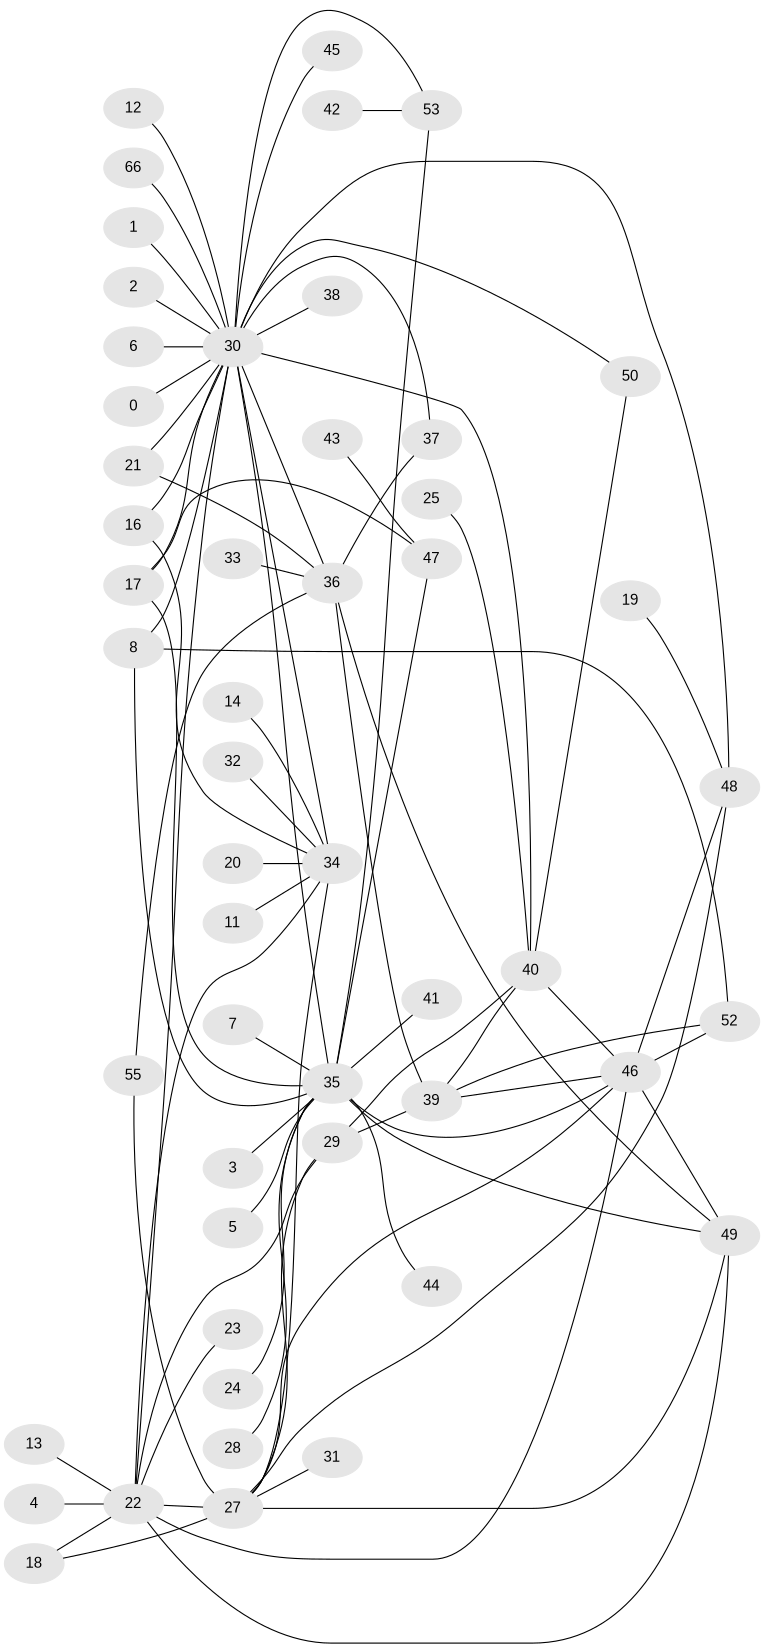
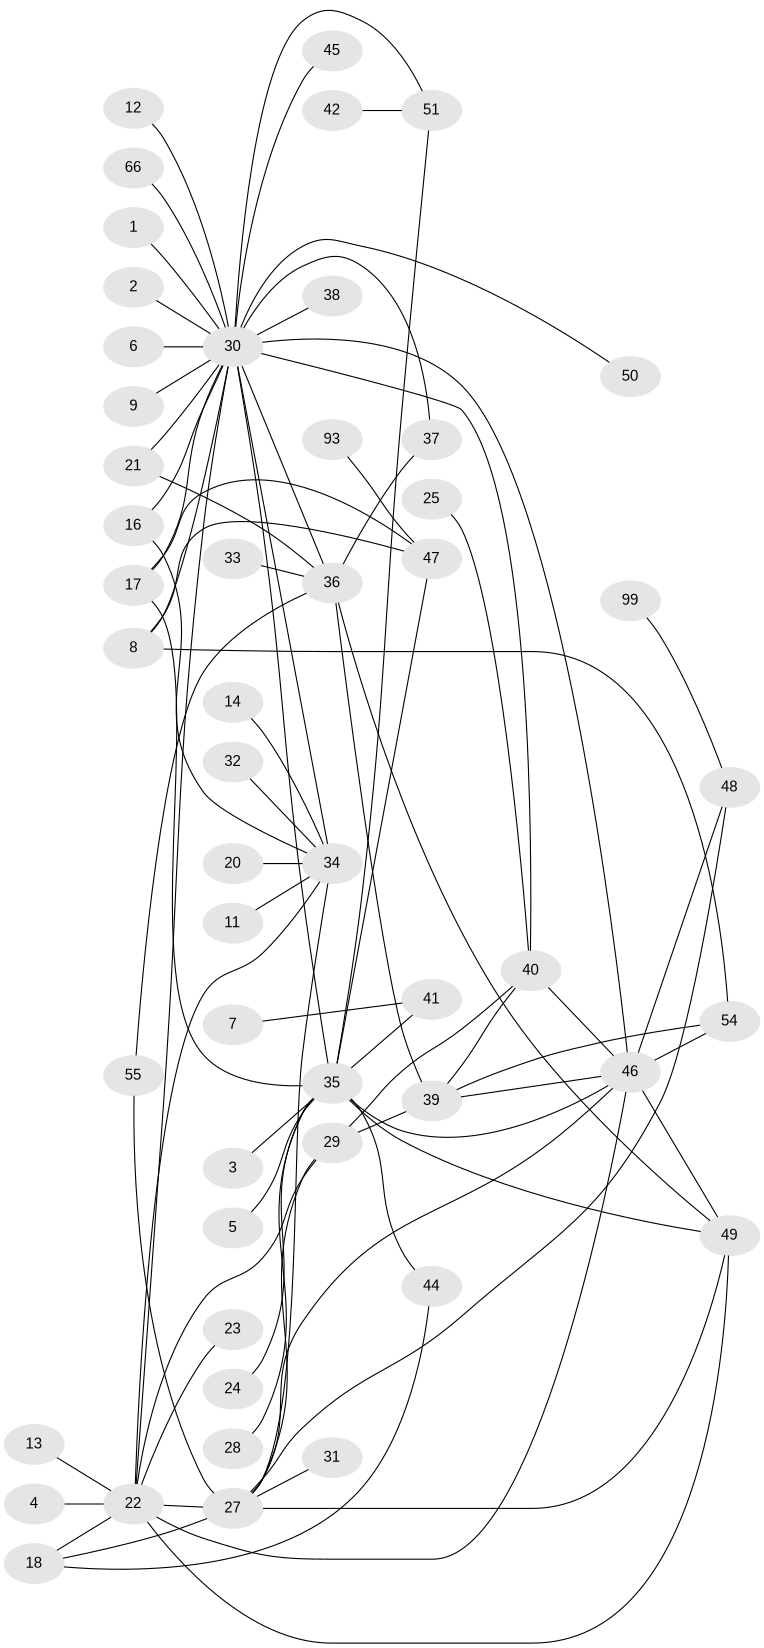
(432, 111) -> (432, 111)
(633, 257) -> (553, 607)
(134, 406) -> (134, 406)
(332, 440) -> (332, 440)
(630, 601) -> (630, 601)
(581, 674) -> none
(153, 952) -> (237, 522)
(730, 1021) -> (730, 1021)
(283, 1054) -> (332, 1012)
none -> (314, 1526)
